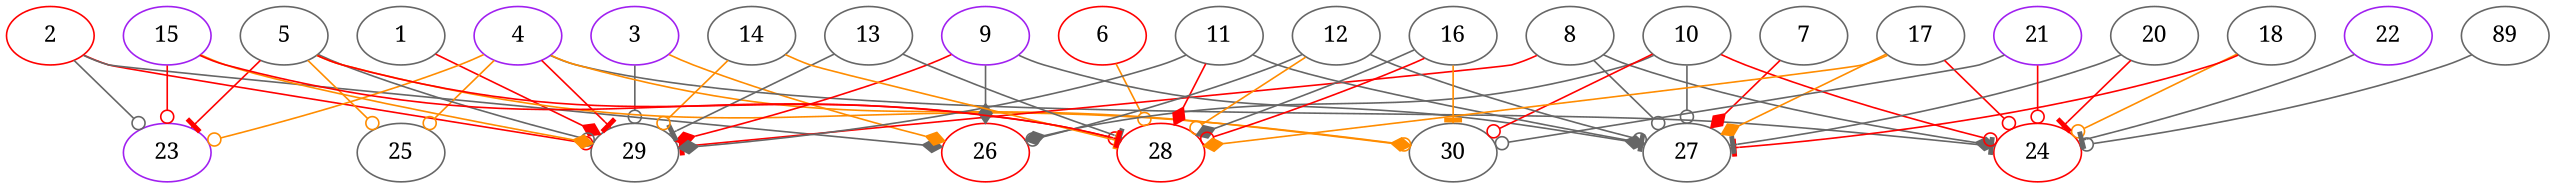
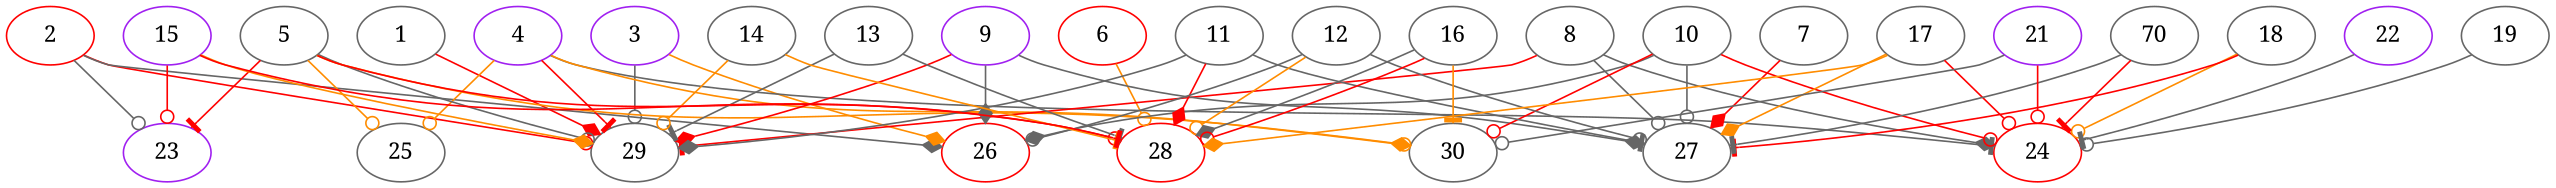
(2155, 36) -> (2155, 36)
(2505, 36) -> (2505, 36)
(321, 111) -> none
